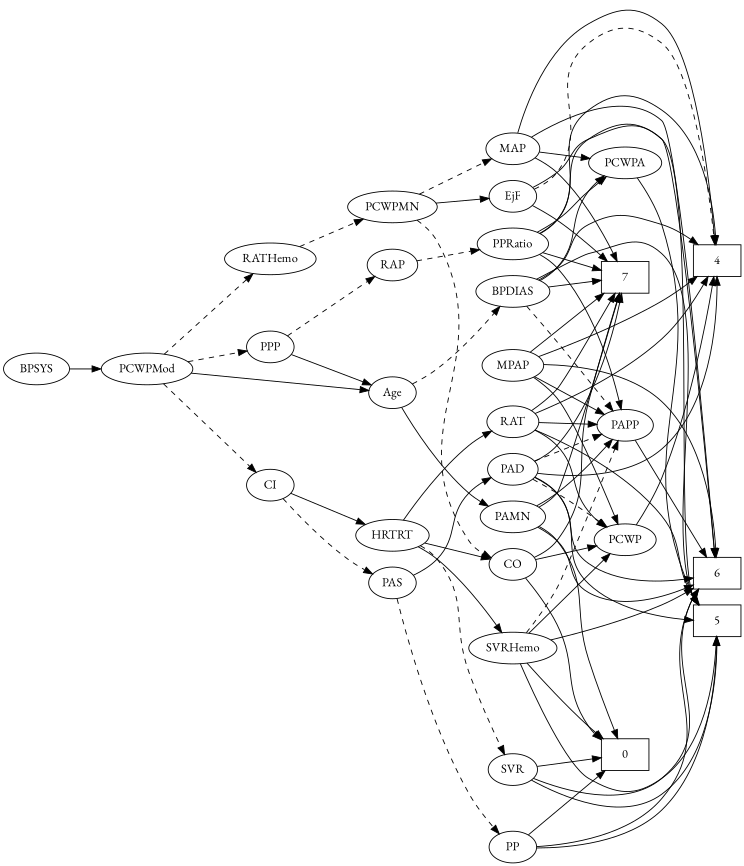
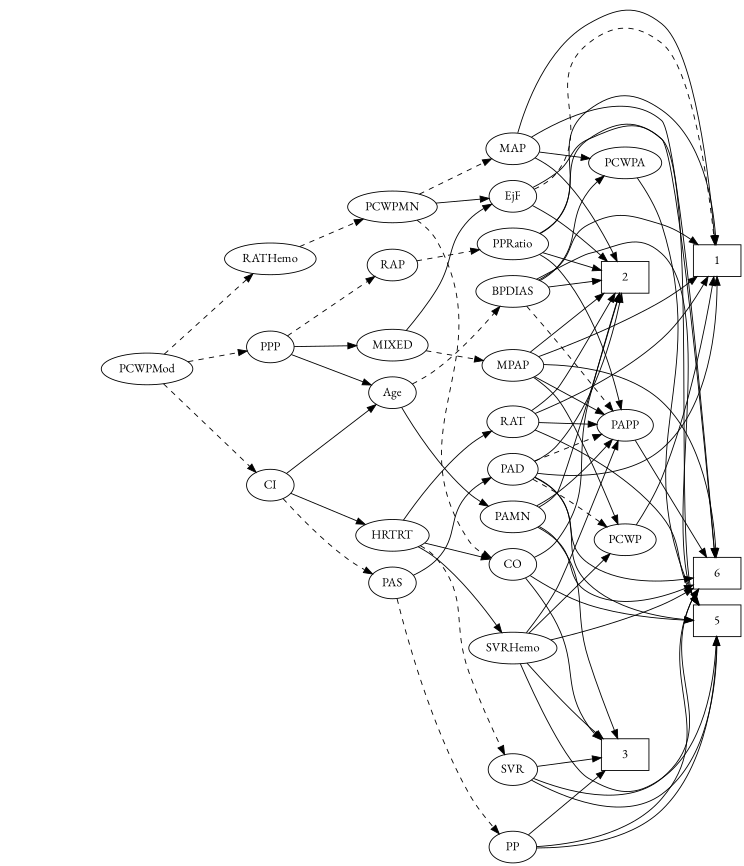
(570, 209) -> none
(717, 261) -> (717, 261)
(625, 277) -> (625, 277)
none -> (392, 345)
(37, 369) -> none
(276, 381) -> (328, 442)
(572, 472) -> none
(578, 539) -> (578, 539)
(559, 554) -> (604, 609)
(625, 755) -> (625, 755)
